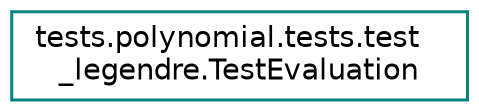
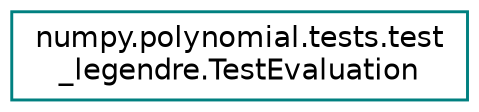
(240, 56) -> (240, 56)
